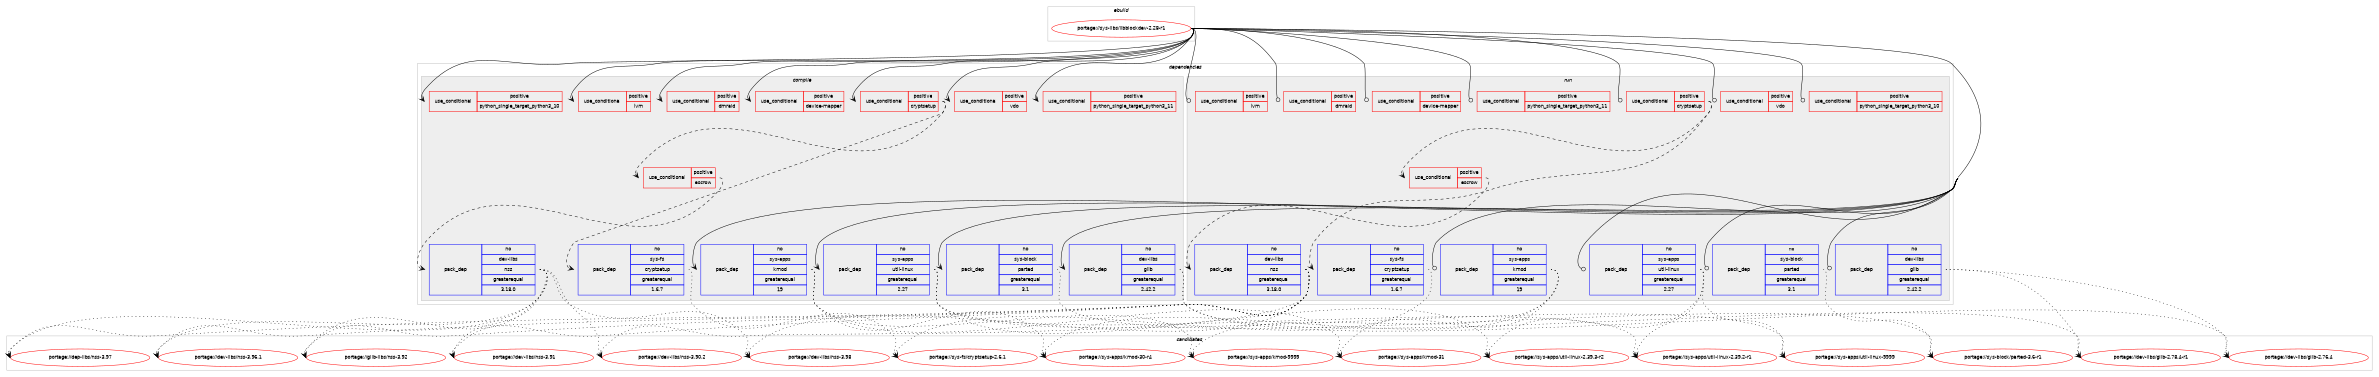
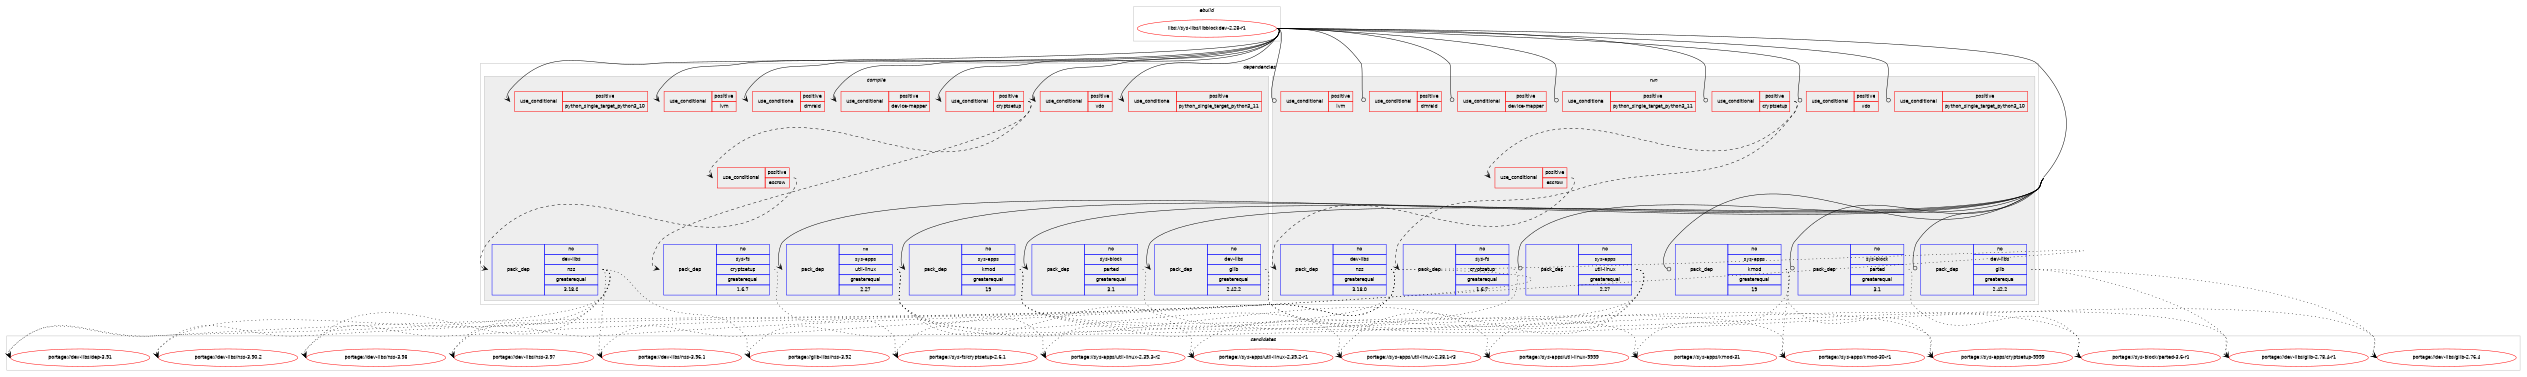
(1121, 29) -> (1207, 29)
(80, 358) -> (524, 358)
(524, 358) -> (80, 358)
(1116, 358) -> (1855, 358)
(1263, 358) -> (2003, 358)
none -> (1411, 358)
